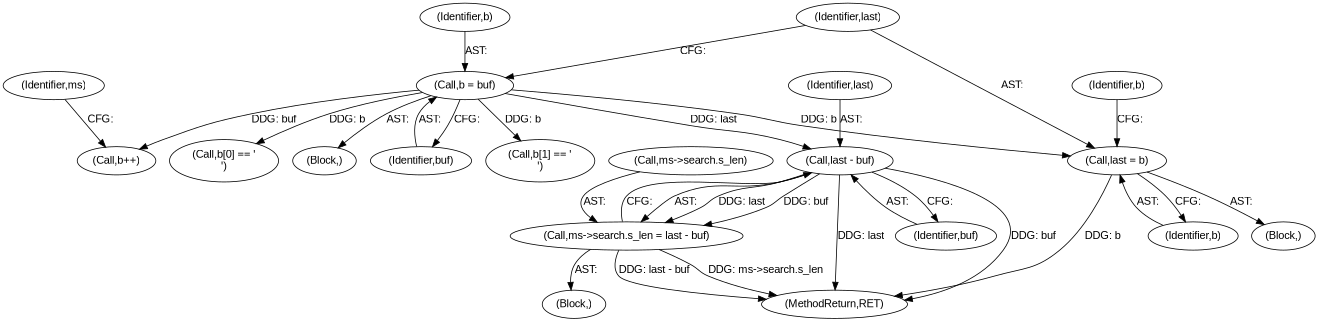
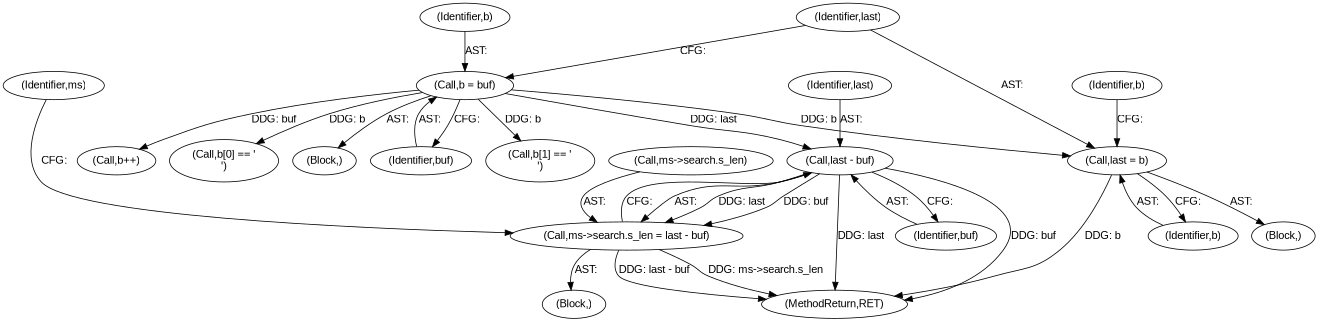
(83, 120) -> (227, 218)
